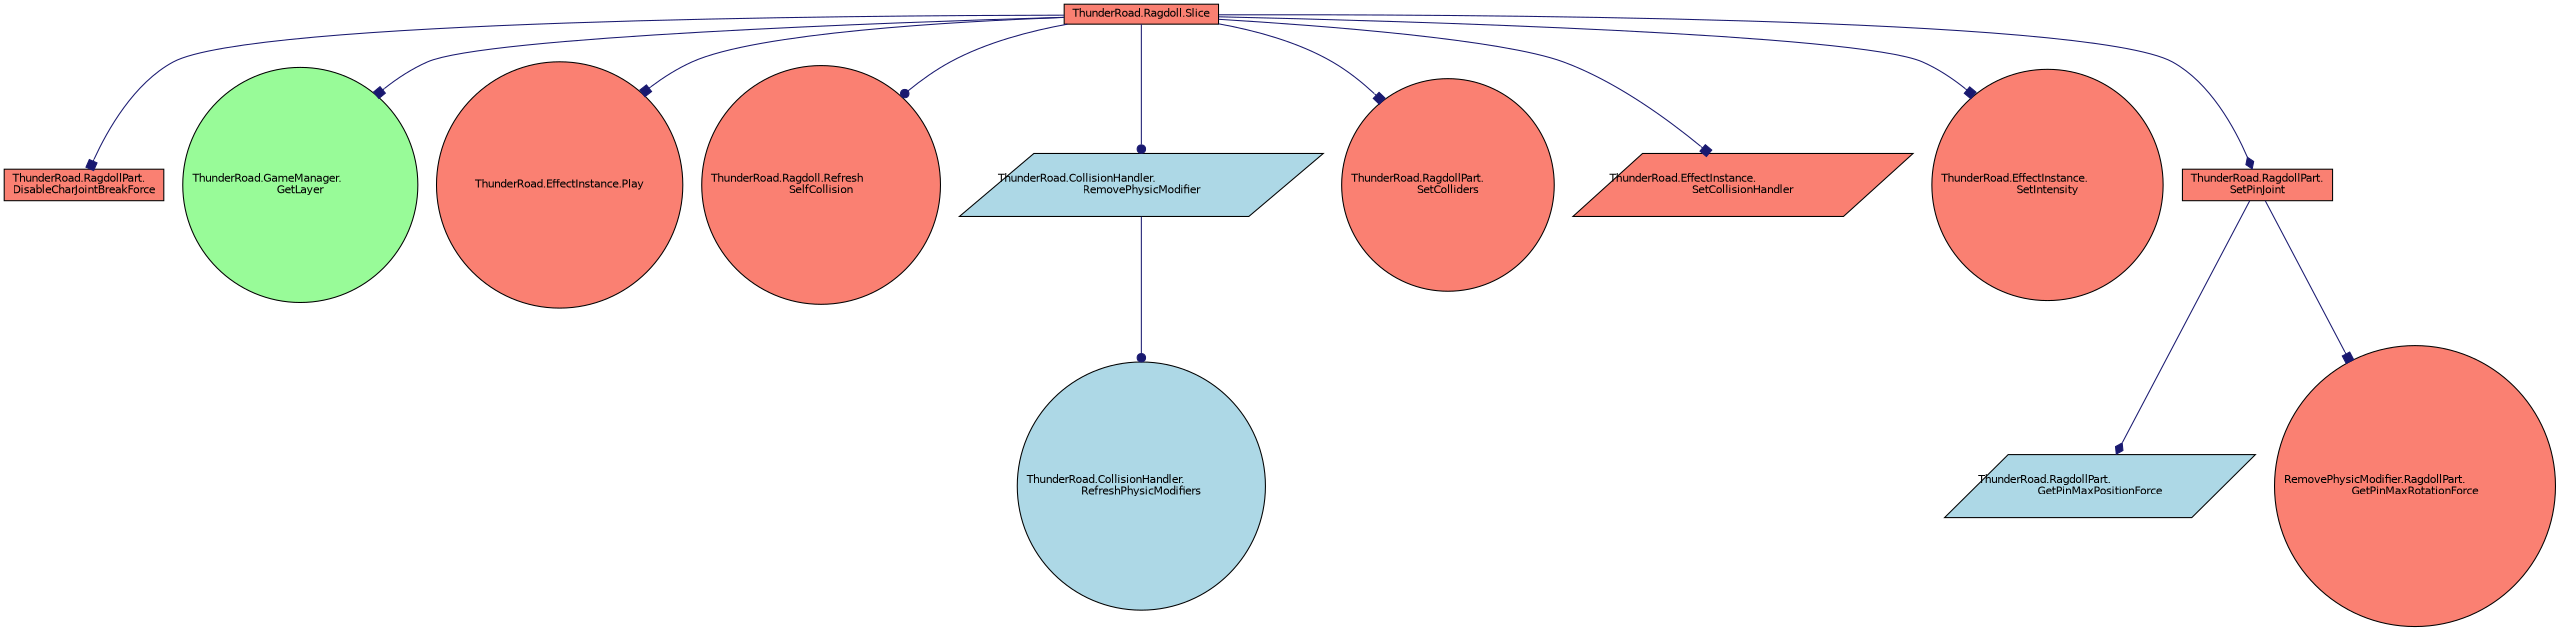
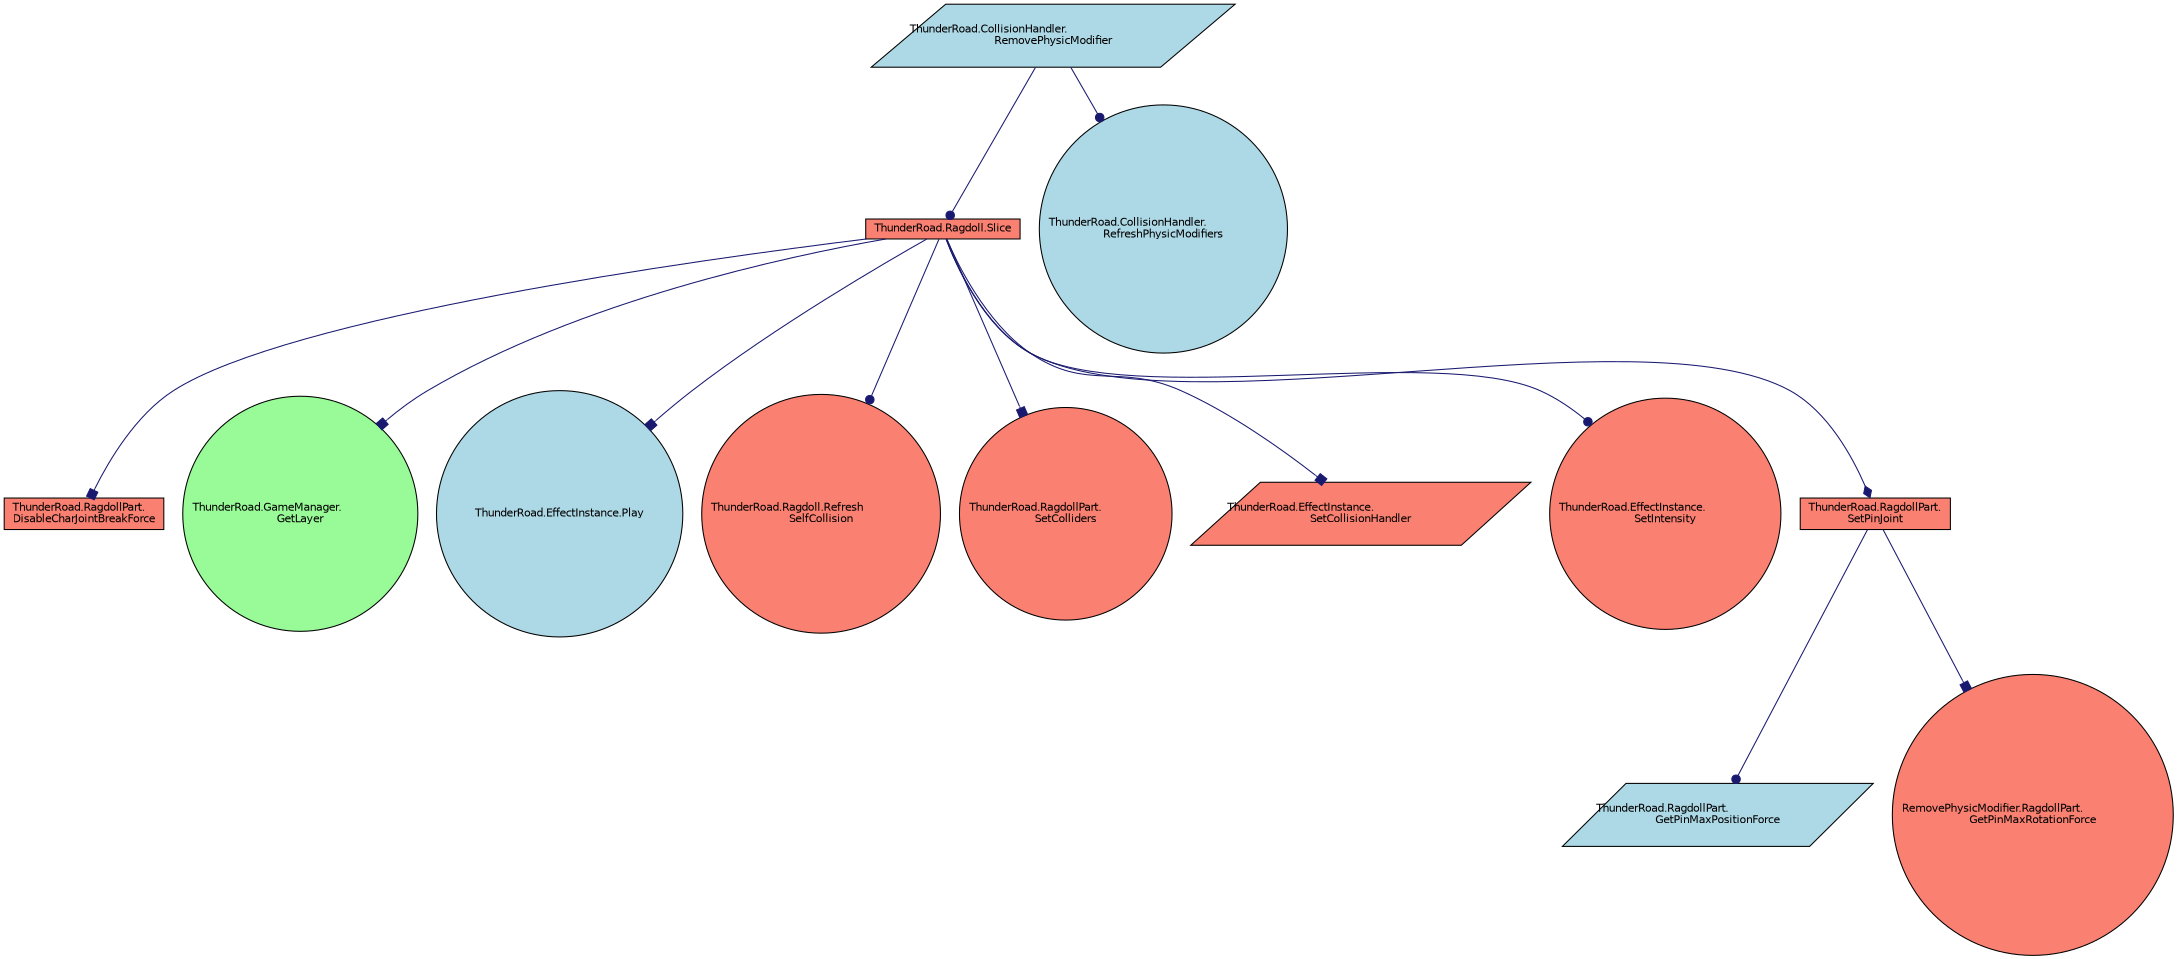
(1597, 30) -> (1239, 376)
(1141, 84) -> (994, 139)
(560, 185) -> (560, 514)
(2186, 322) -> (1803, 652)
